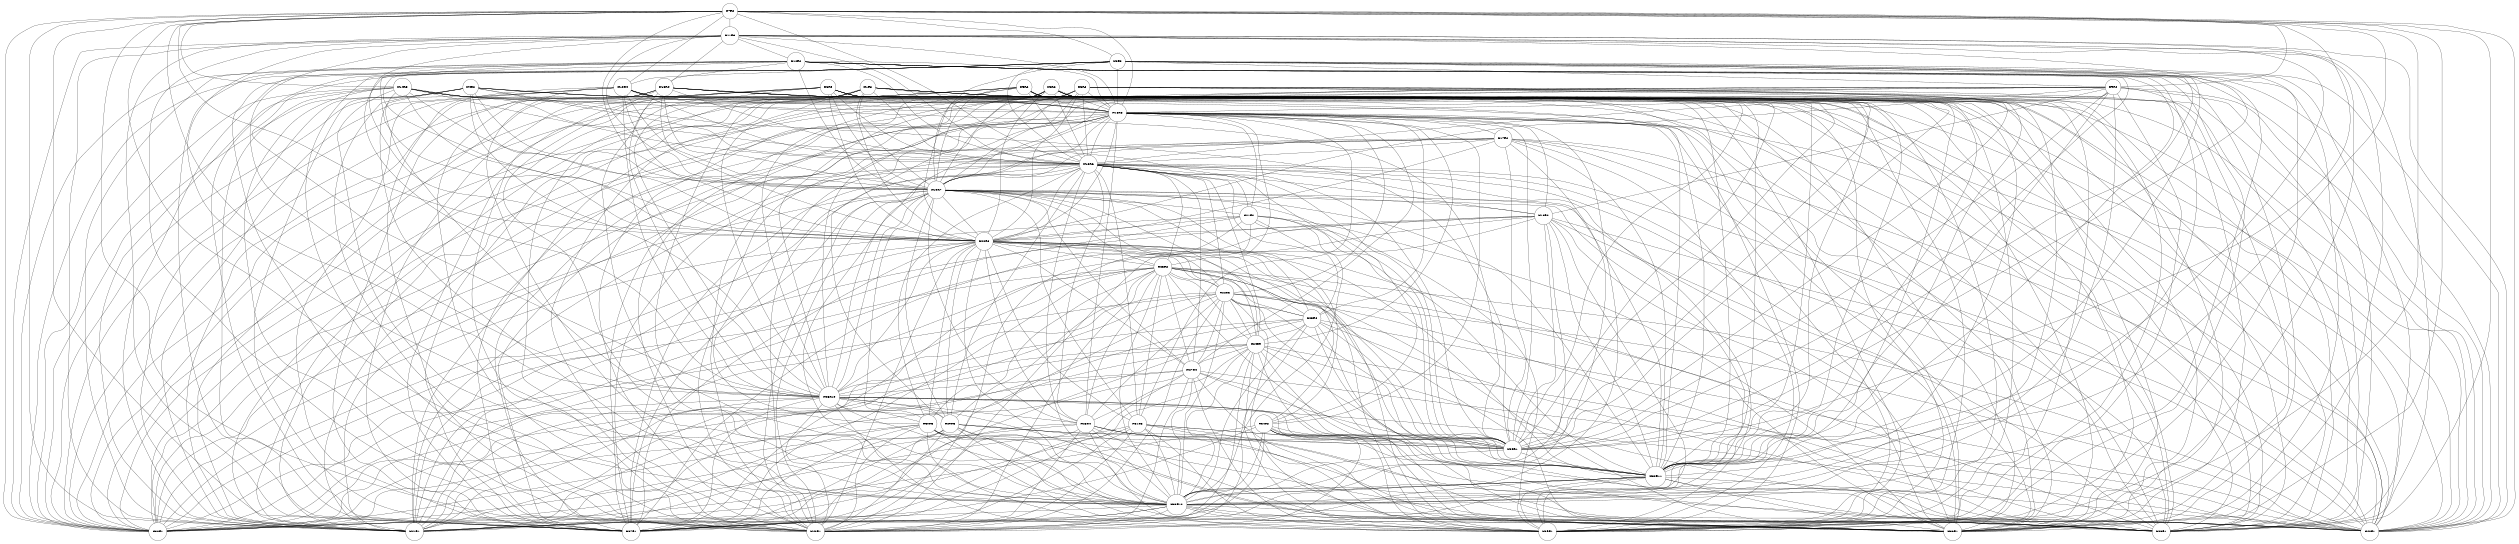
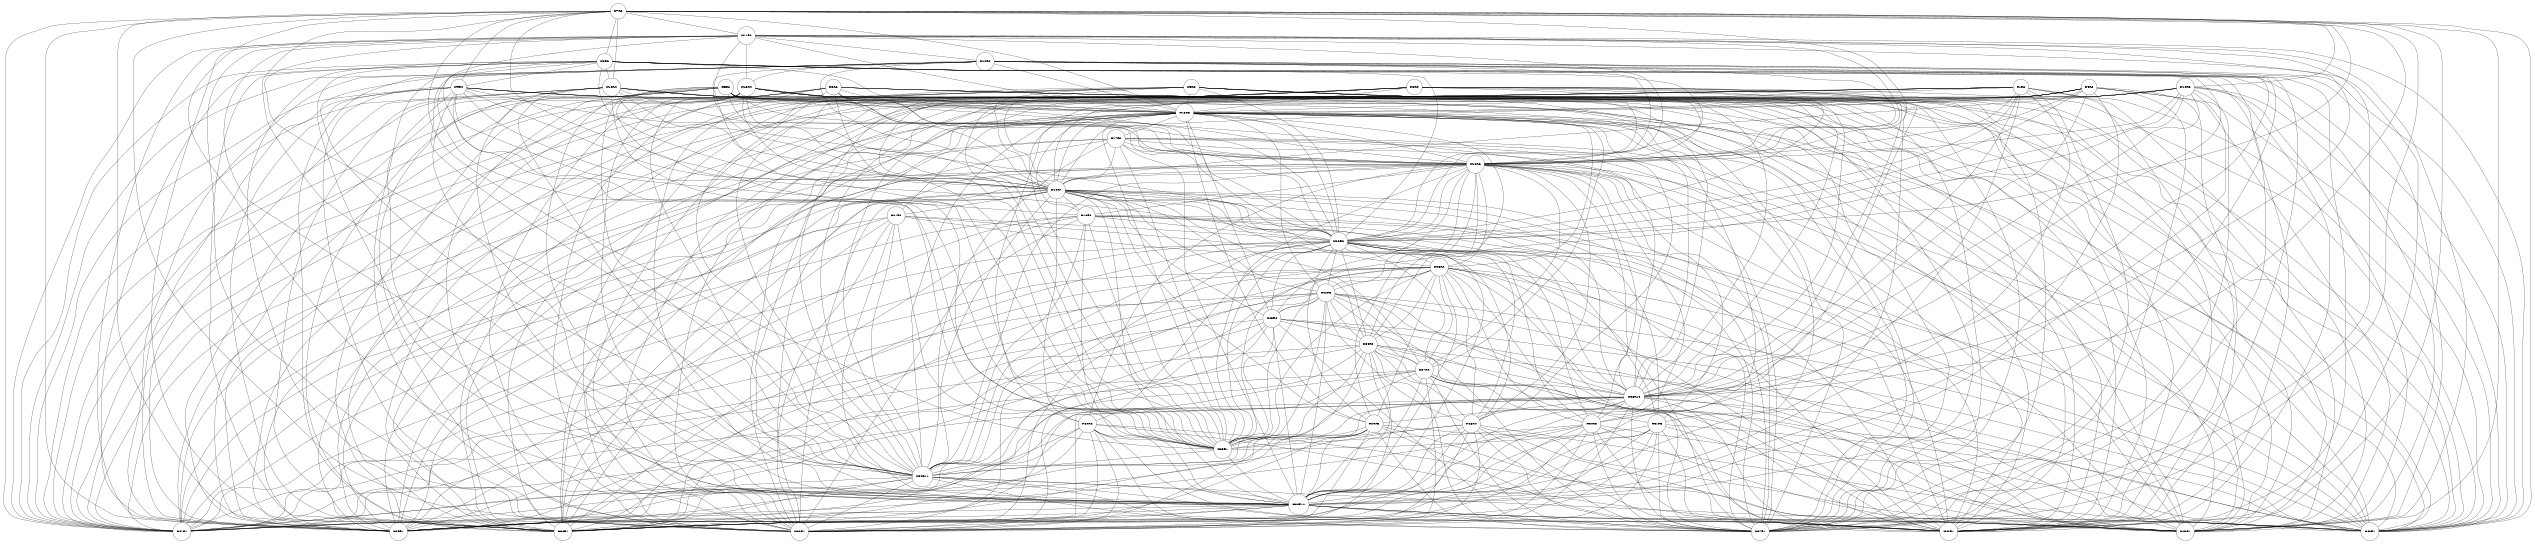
(1813, 145) -> (1886, 329)
(1181, 175) -> (1615, 245)
